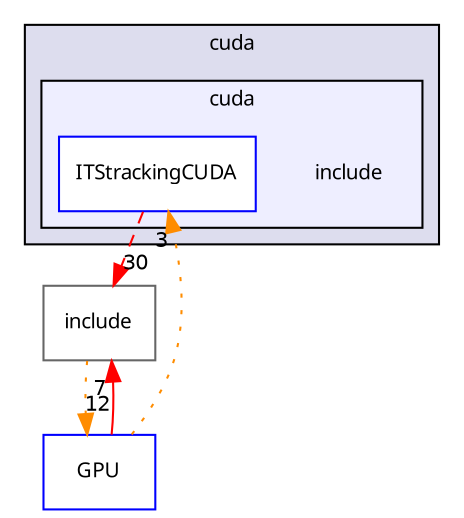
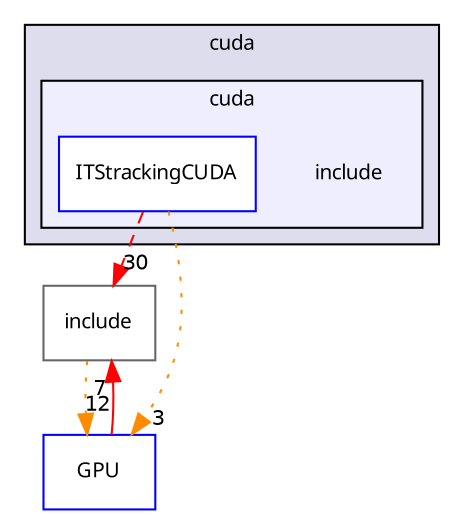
(179, 339) -> (181, 318)
